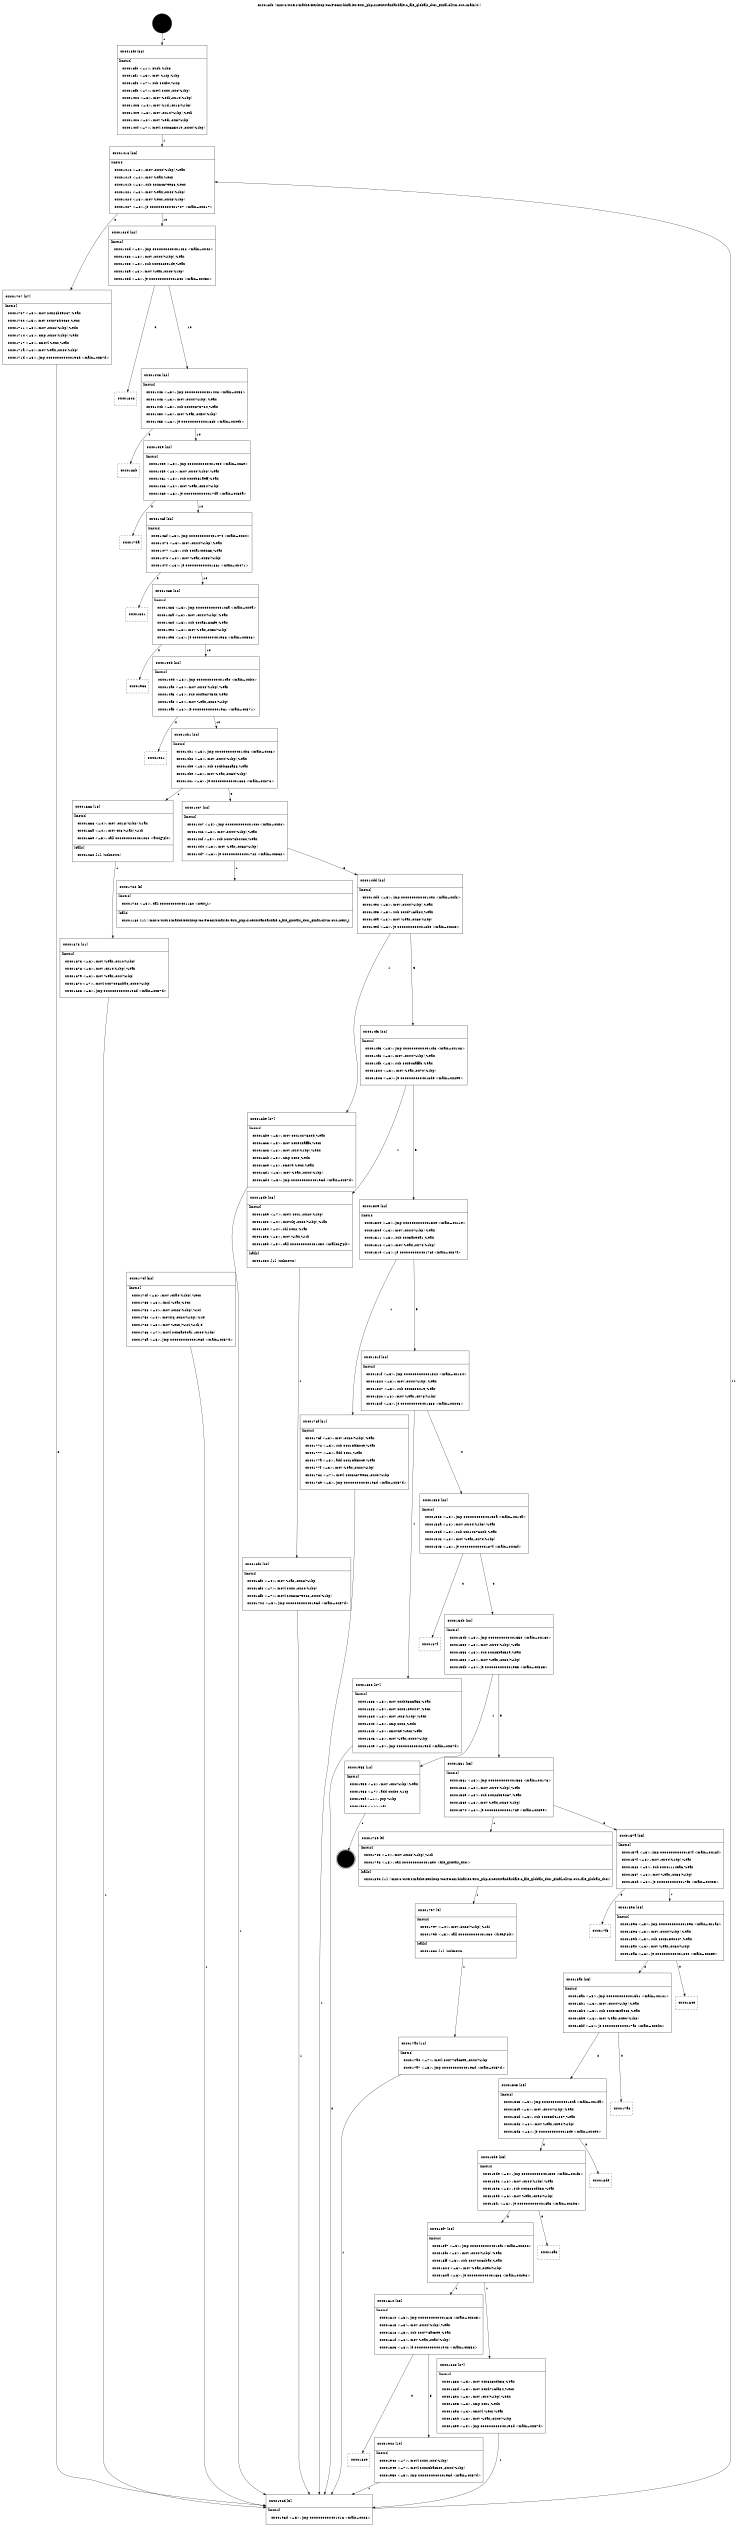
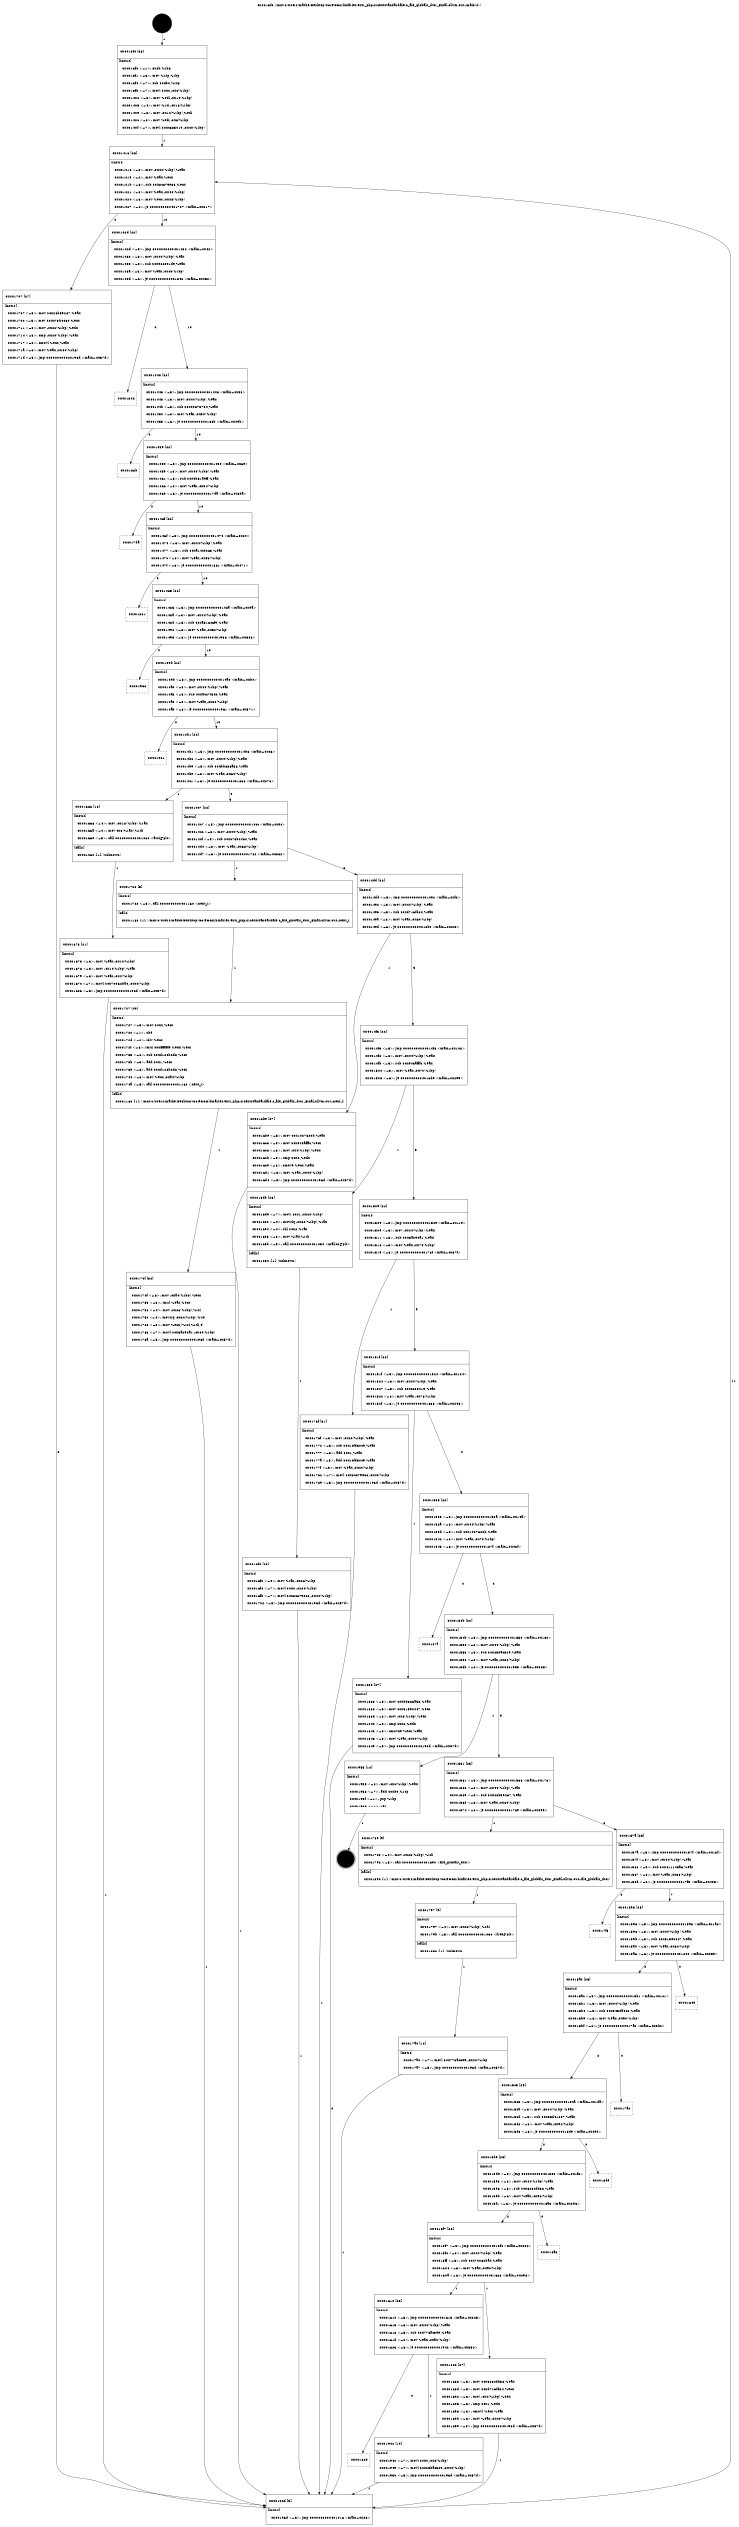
none -> (228, 1055)
(430, 2396) -> (430, 2396)
